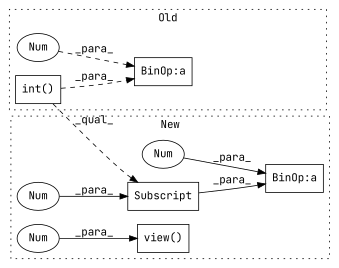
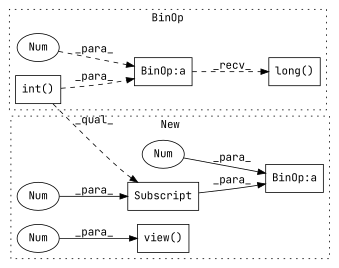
(168, 18) -> (168, 18)
none -> (295, 72)
